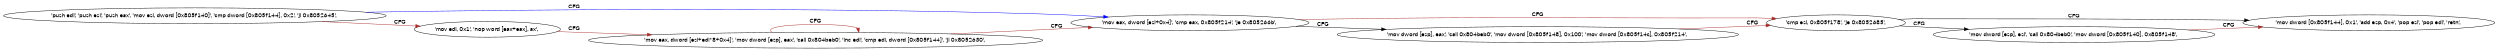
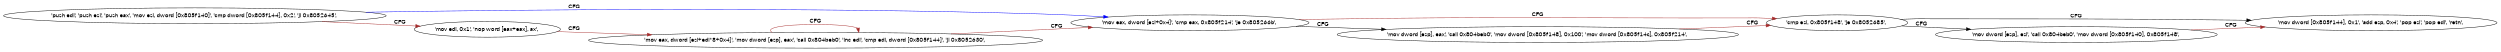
(1836, 23) -> (1837, 23)
